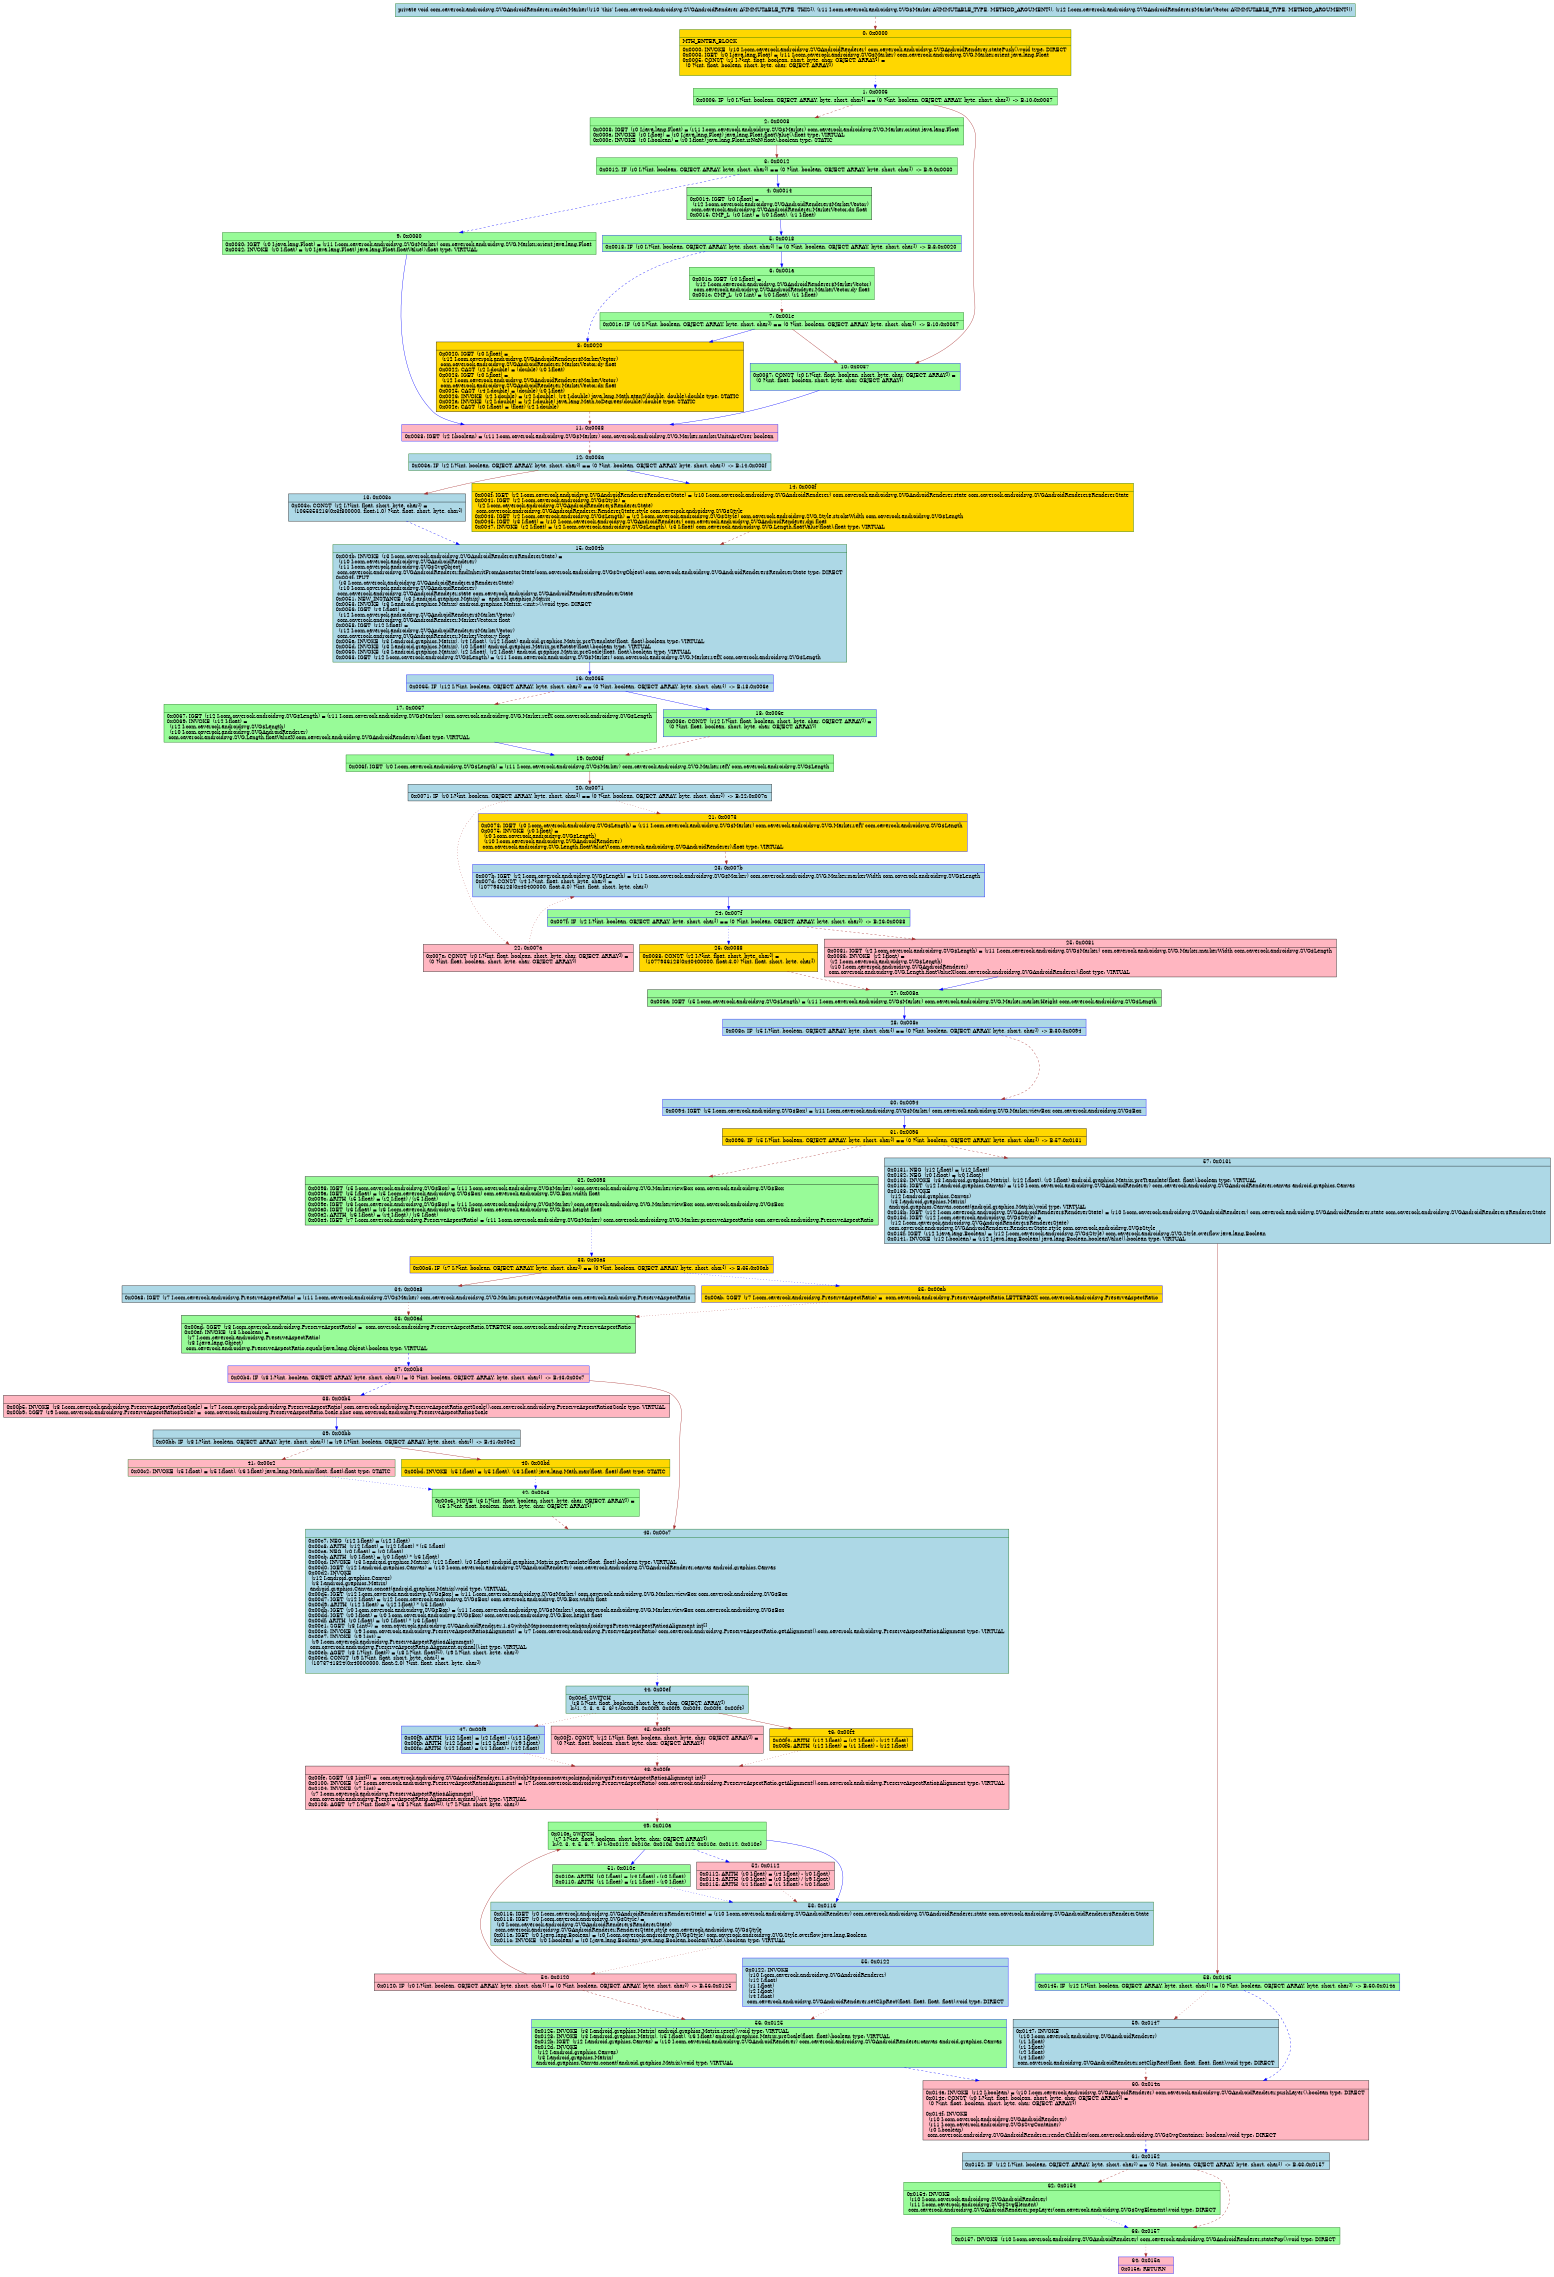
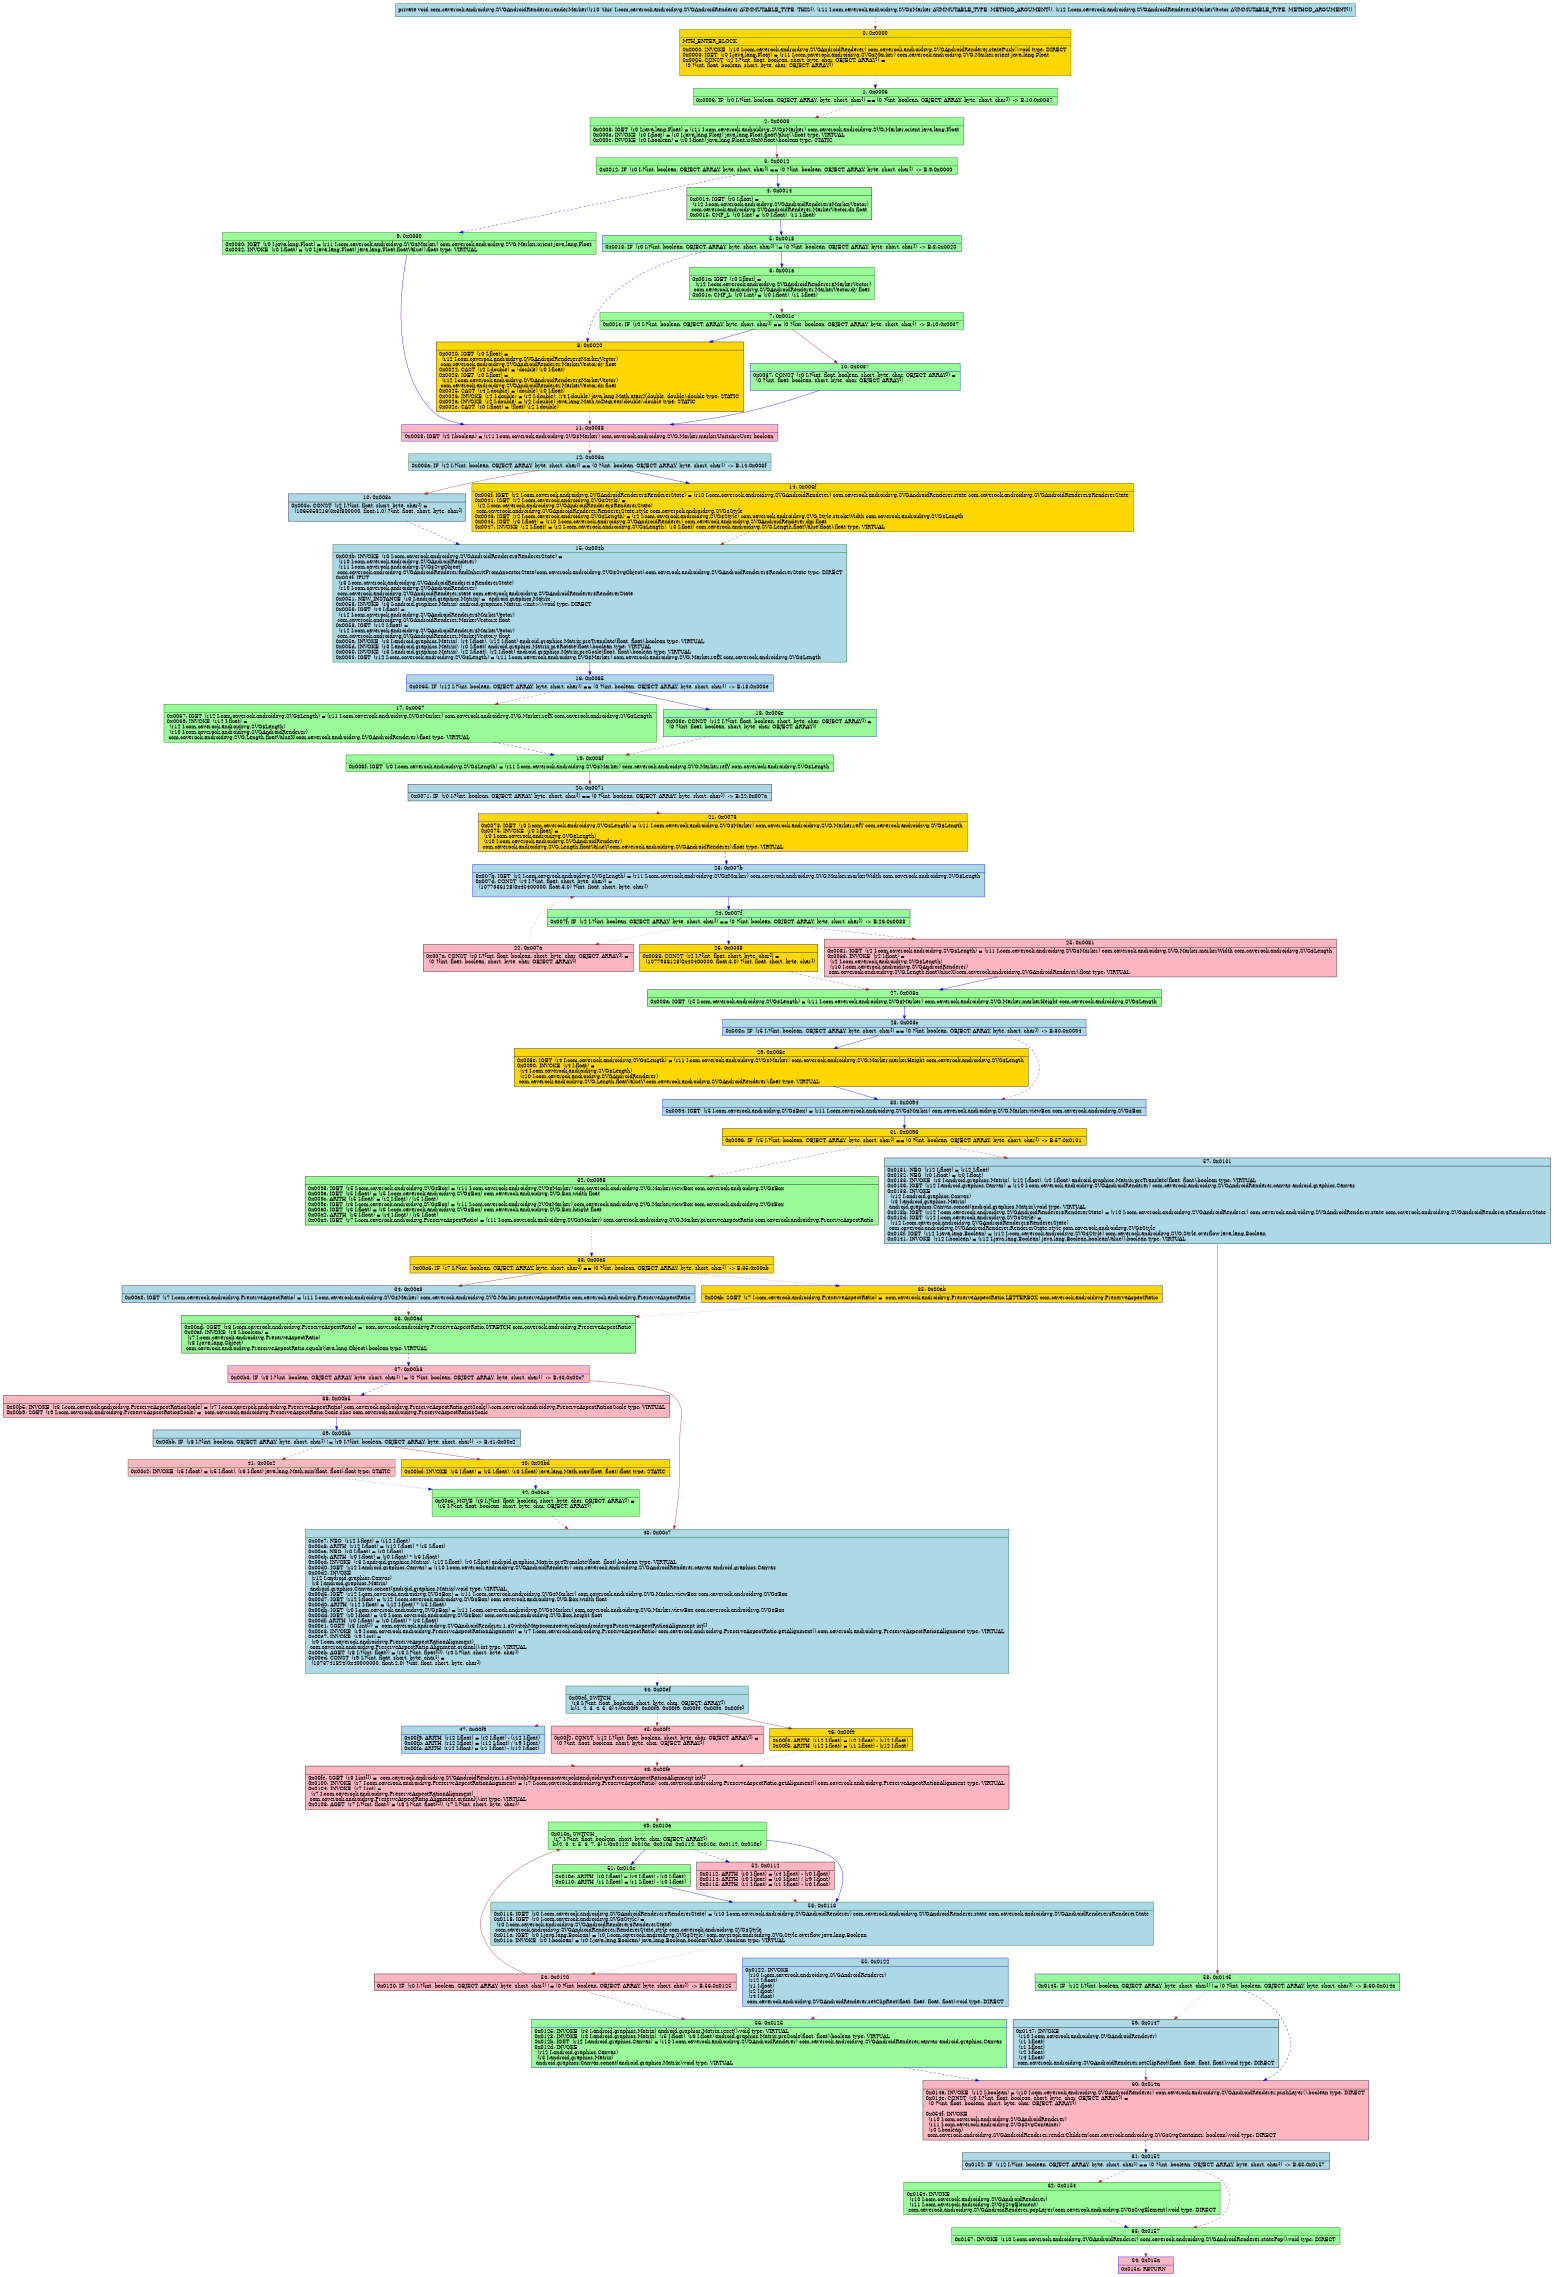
(974, 235) -> none
(523, 748) -> (523, 748)
(726, 856) -> (726, 856)
(459, 865) -> (644, 935)
none -> (771, 1067)
(536, 1468) -> (536, 1468)
(697, 1894) -> (697, 1894)
(1146, 2072) -> (1146, 2072)
(948, 2114) -> (948, 2114)
